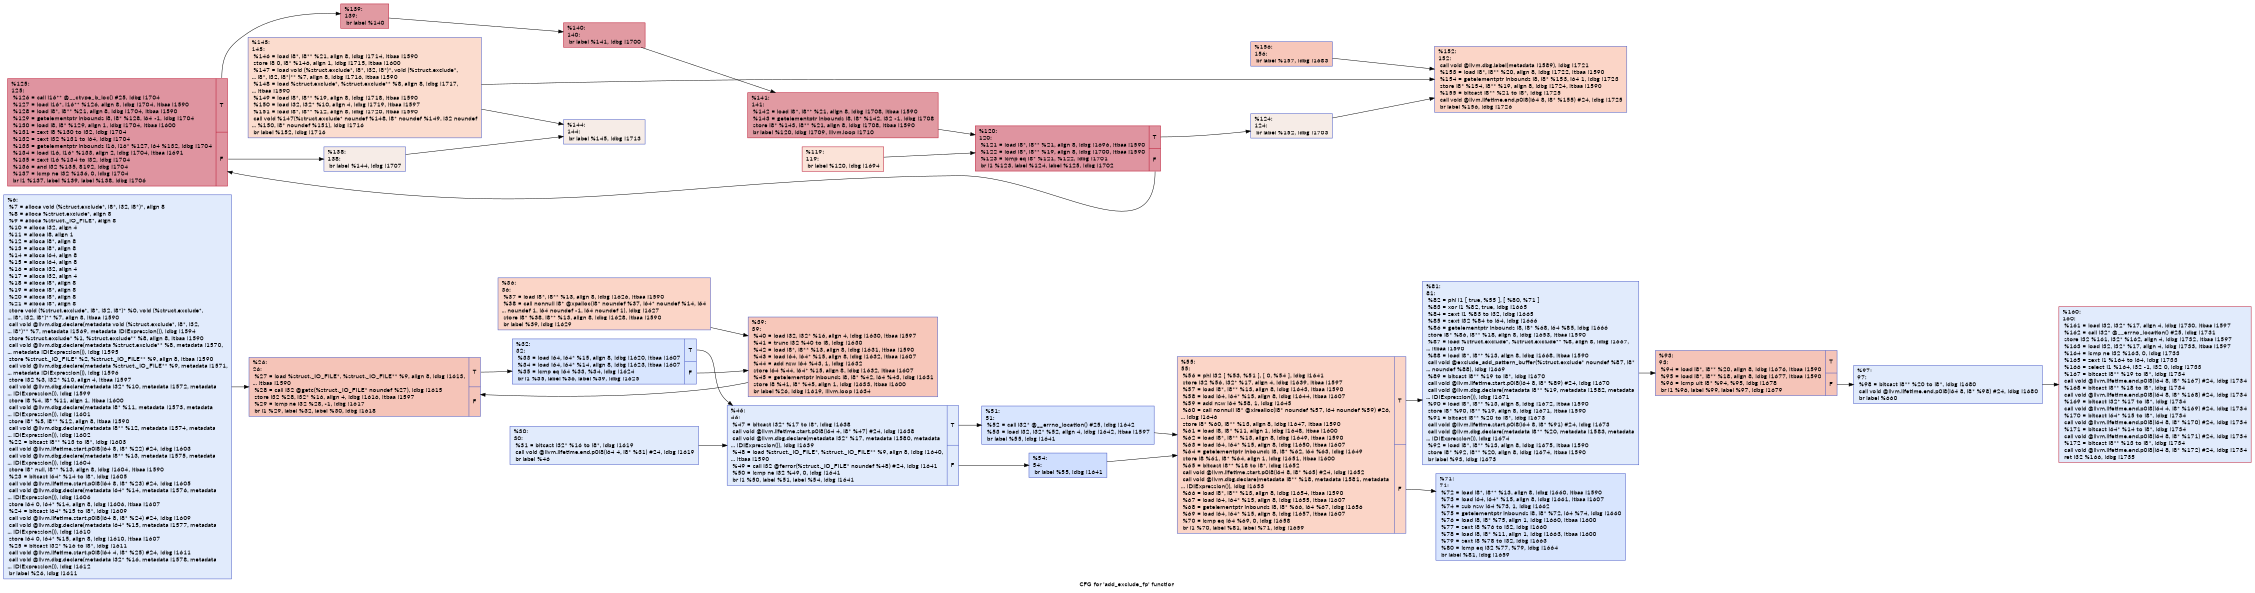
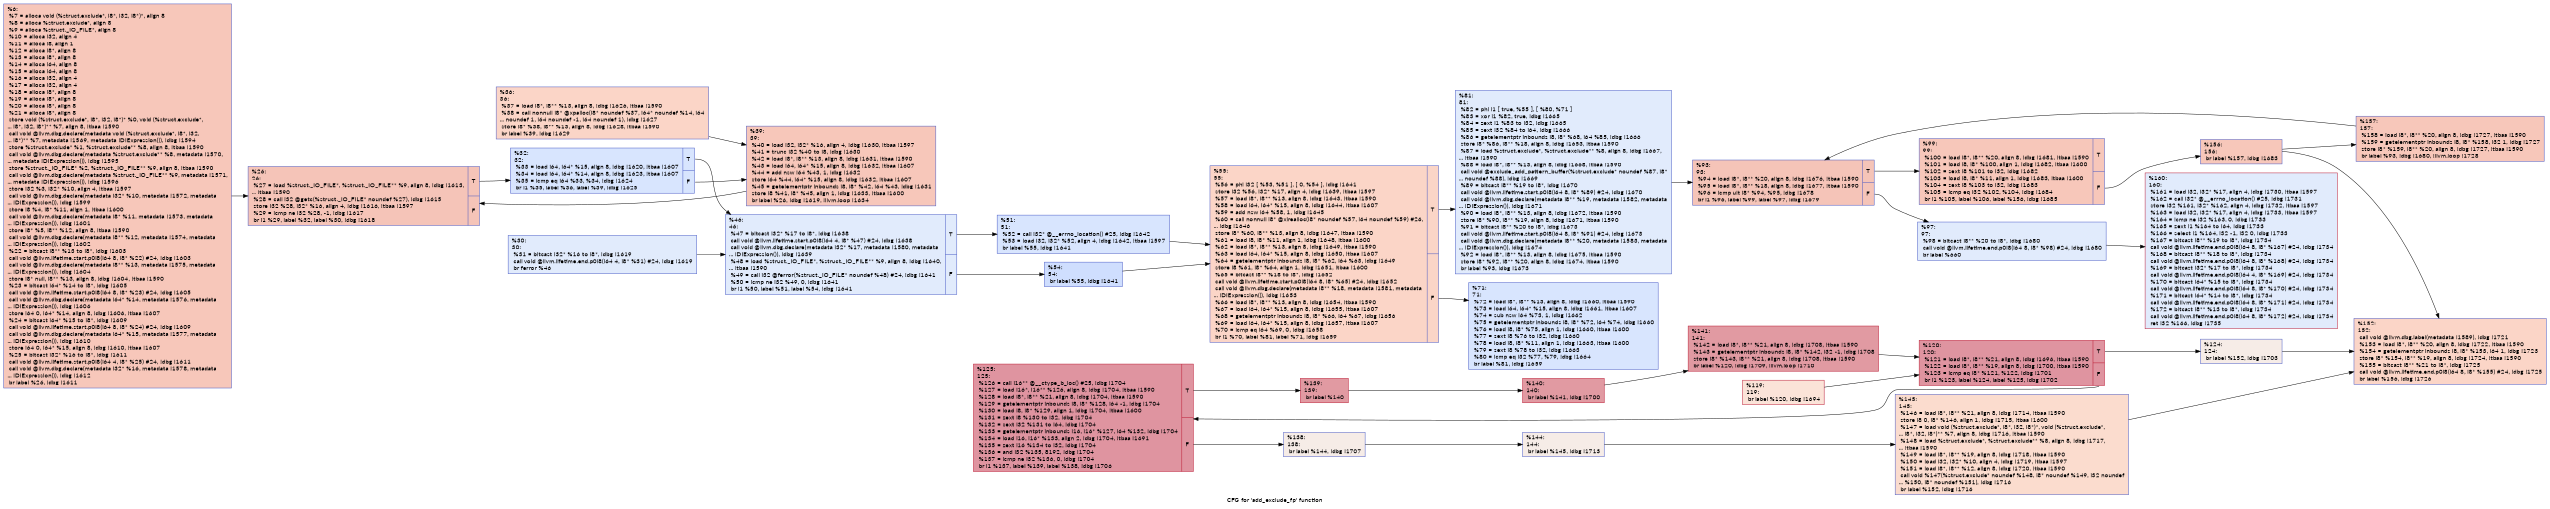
(520, 116) -> (1747, 445)
none -> (2450, 139)
none -> (2012, 172)
(118, 387) -> (118, 196)
(532, 459) -> (532, 268)
